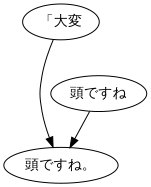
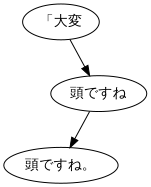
(40, 88) -> (77, 53)
